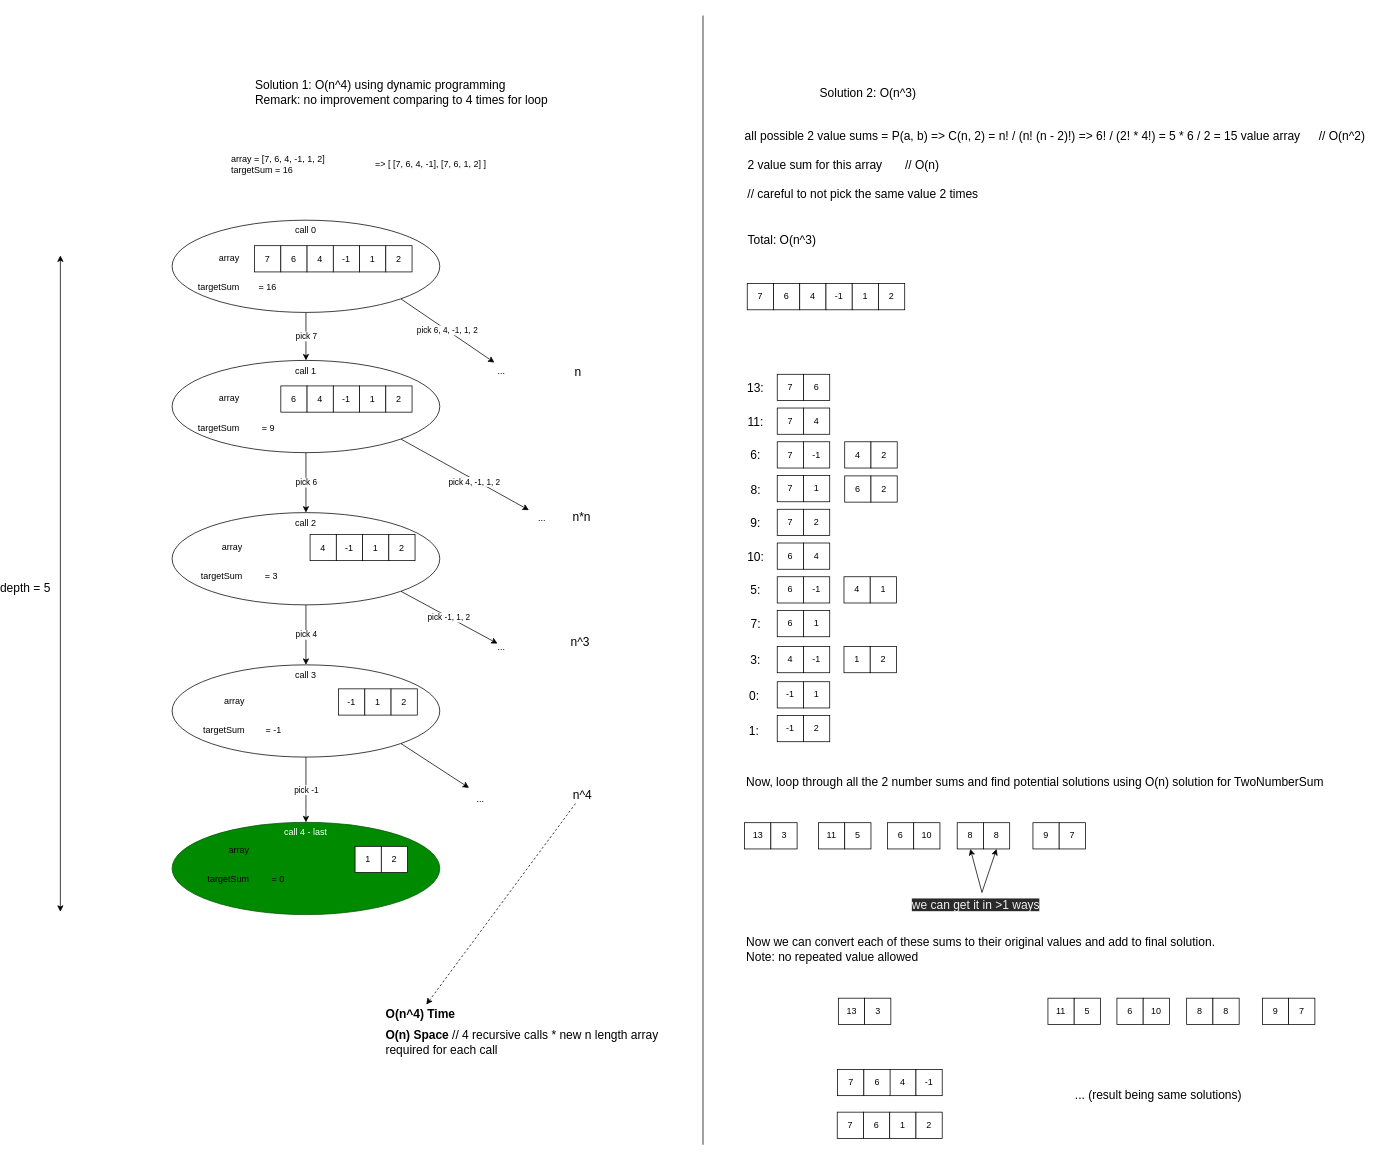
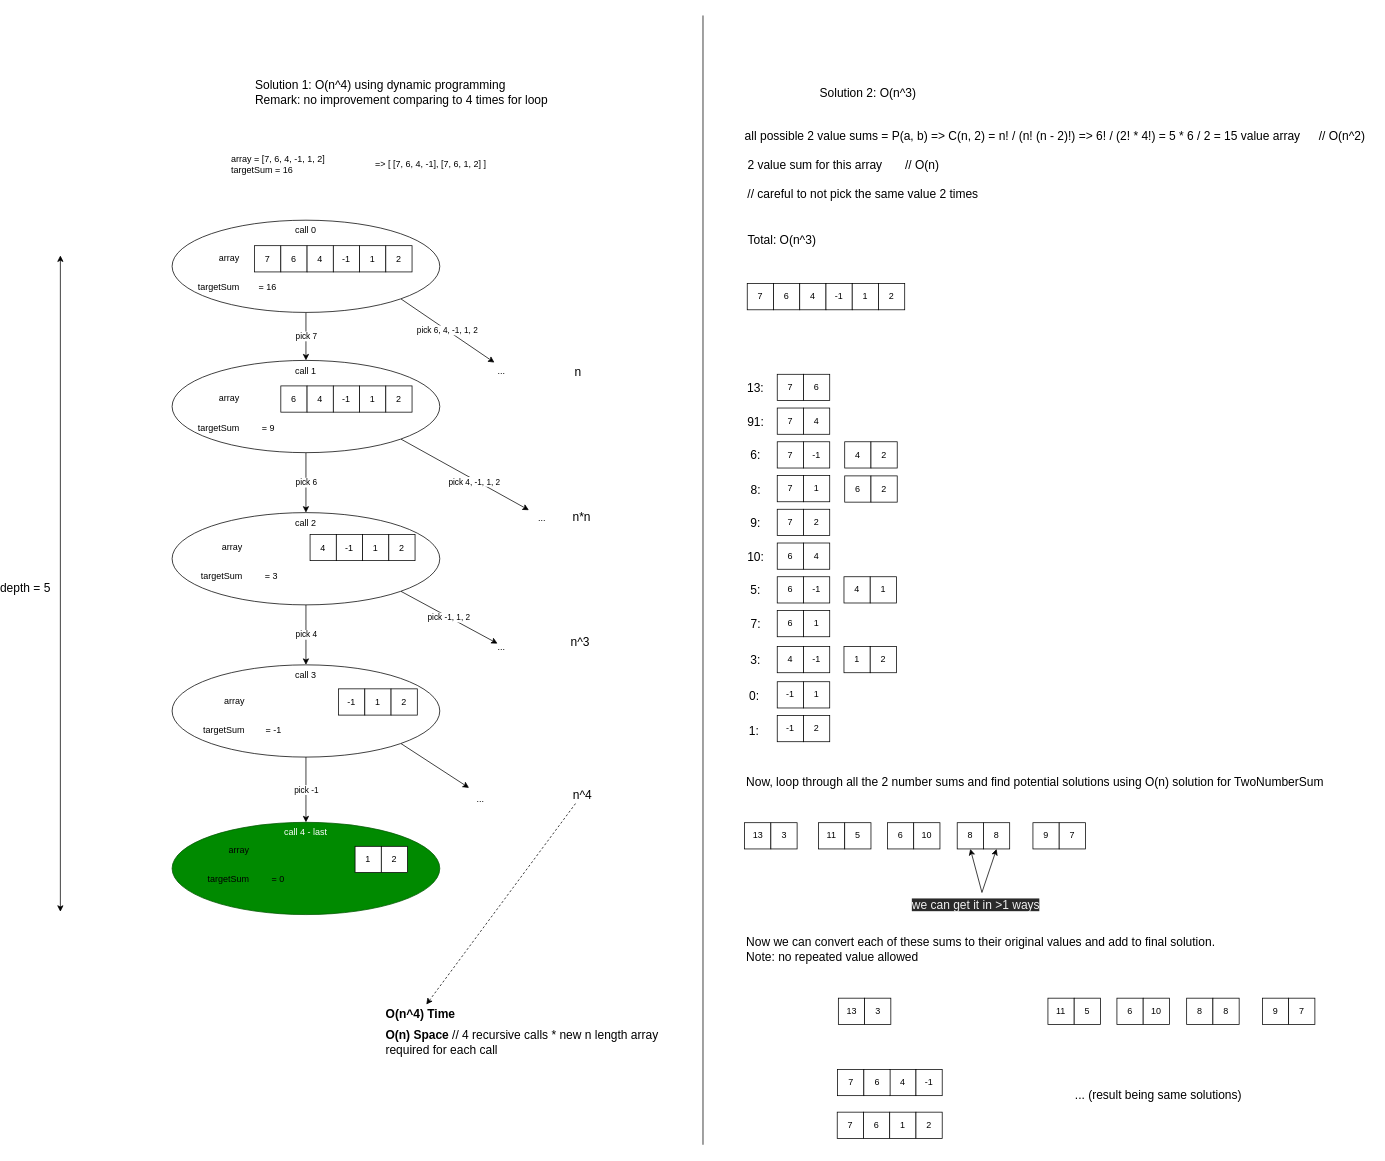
(756, 422) -> (756, 422)
